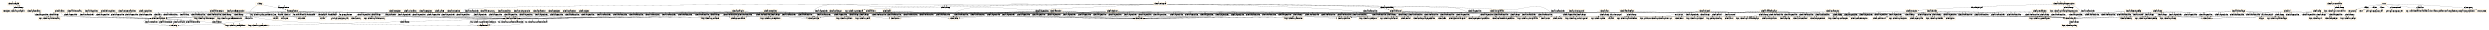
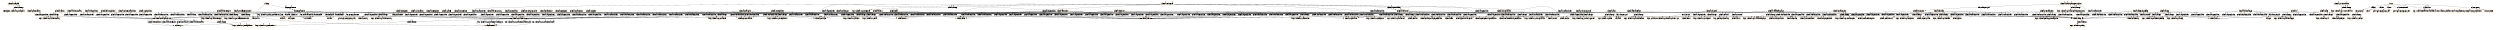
(158, 15) -> (161, 15)
(2040, 18) -> (2047, 18)
